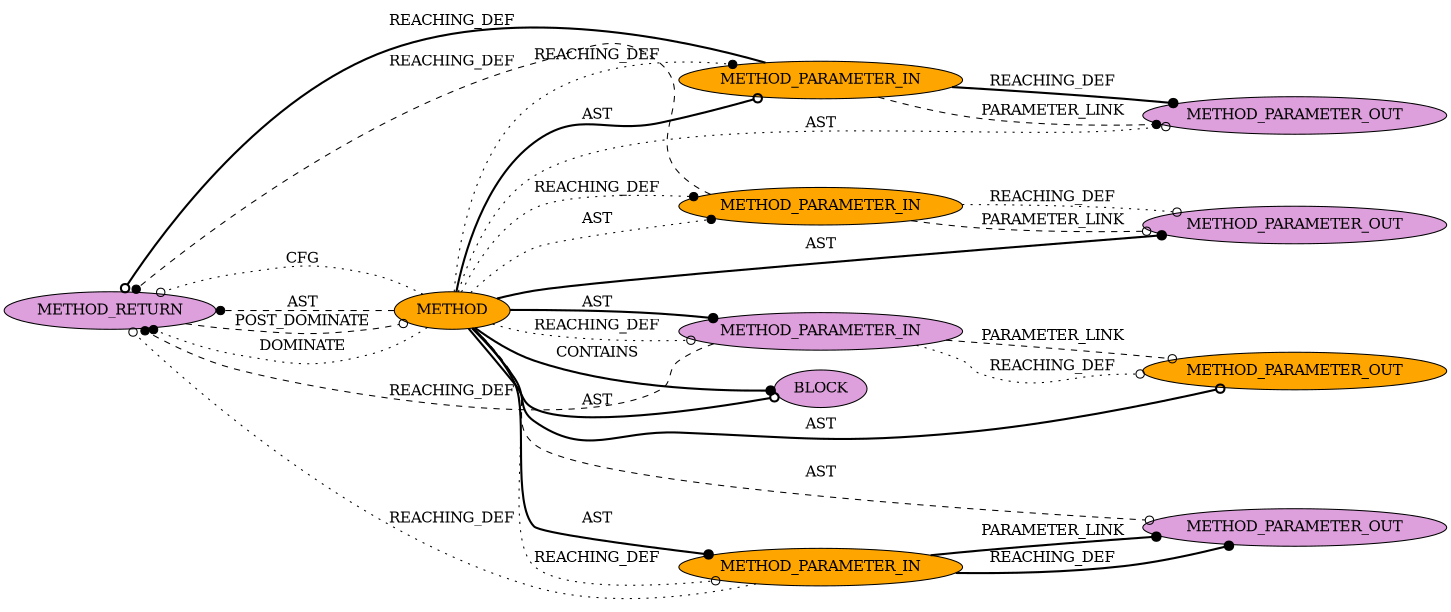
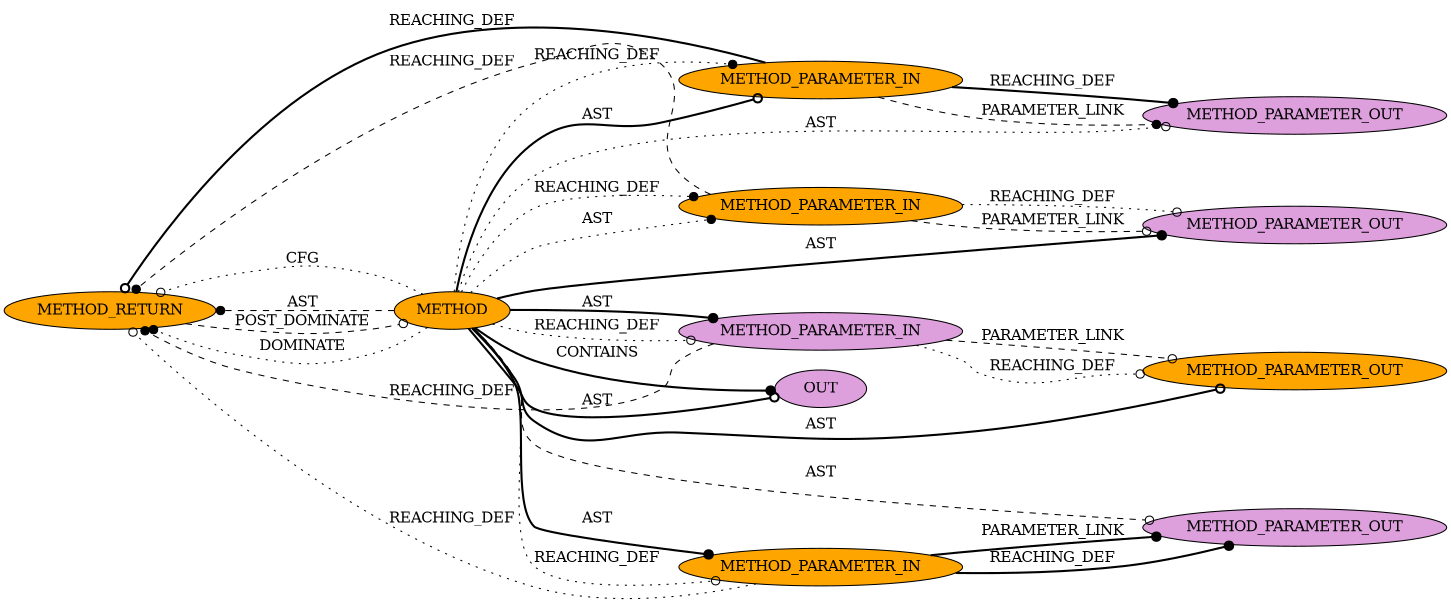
(110, 311) -> (110, 311)
(821, 389) -> (821, 389)
